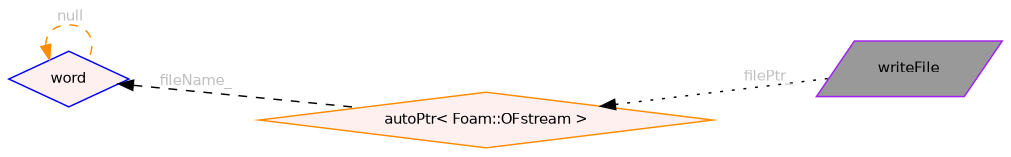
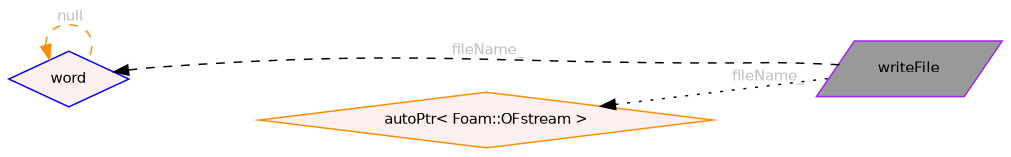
(766, 77) -> (766, 77)
(247, 96) -> (484, 59)
